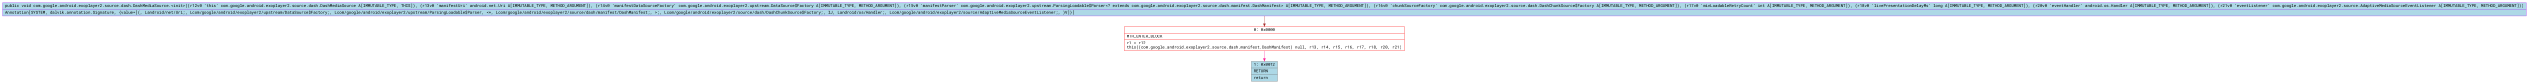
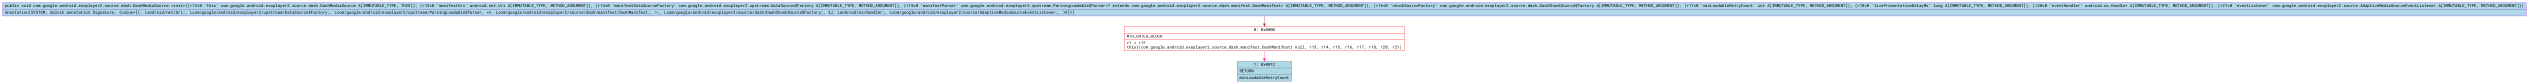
(1261, 78) -> (1264, 78)
